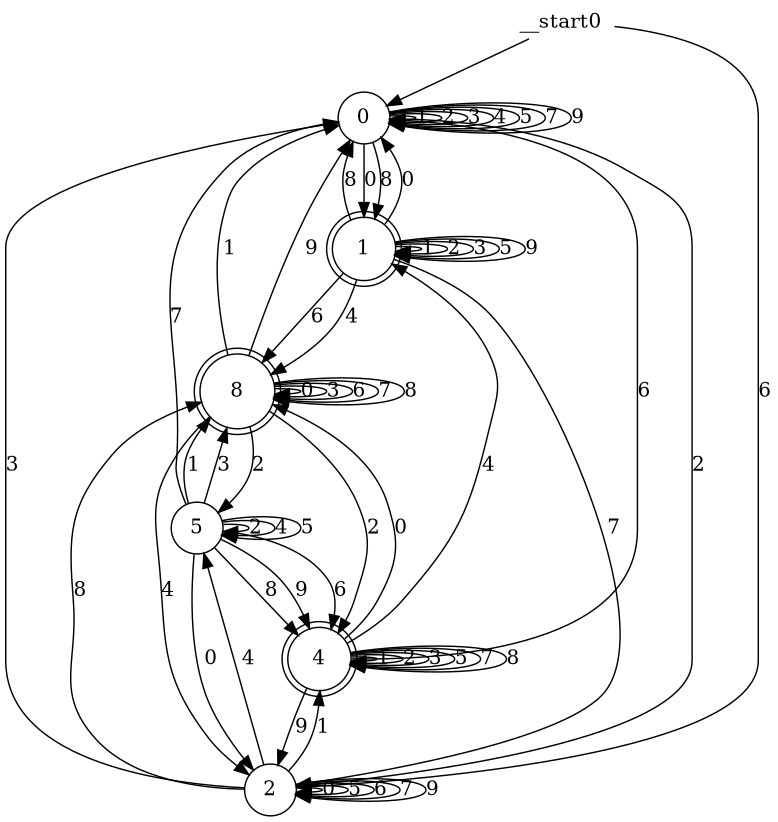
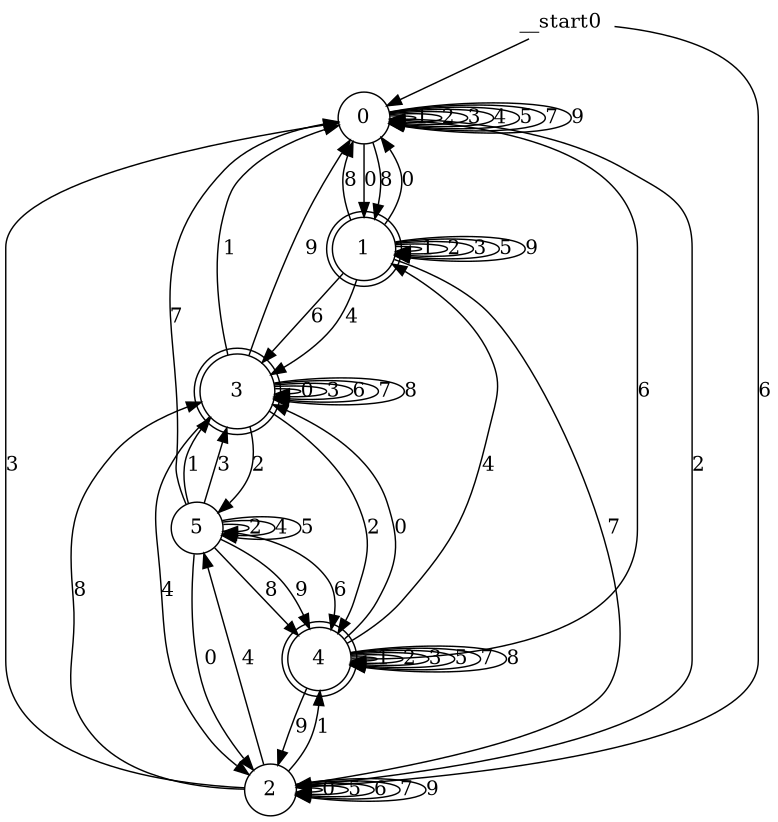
(237, 391) -> (237, 391)
